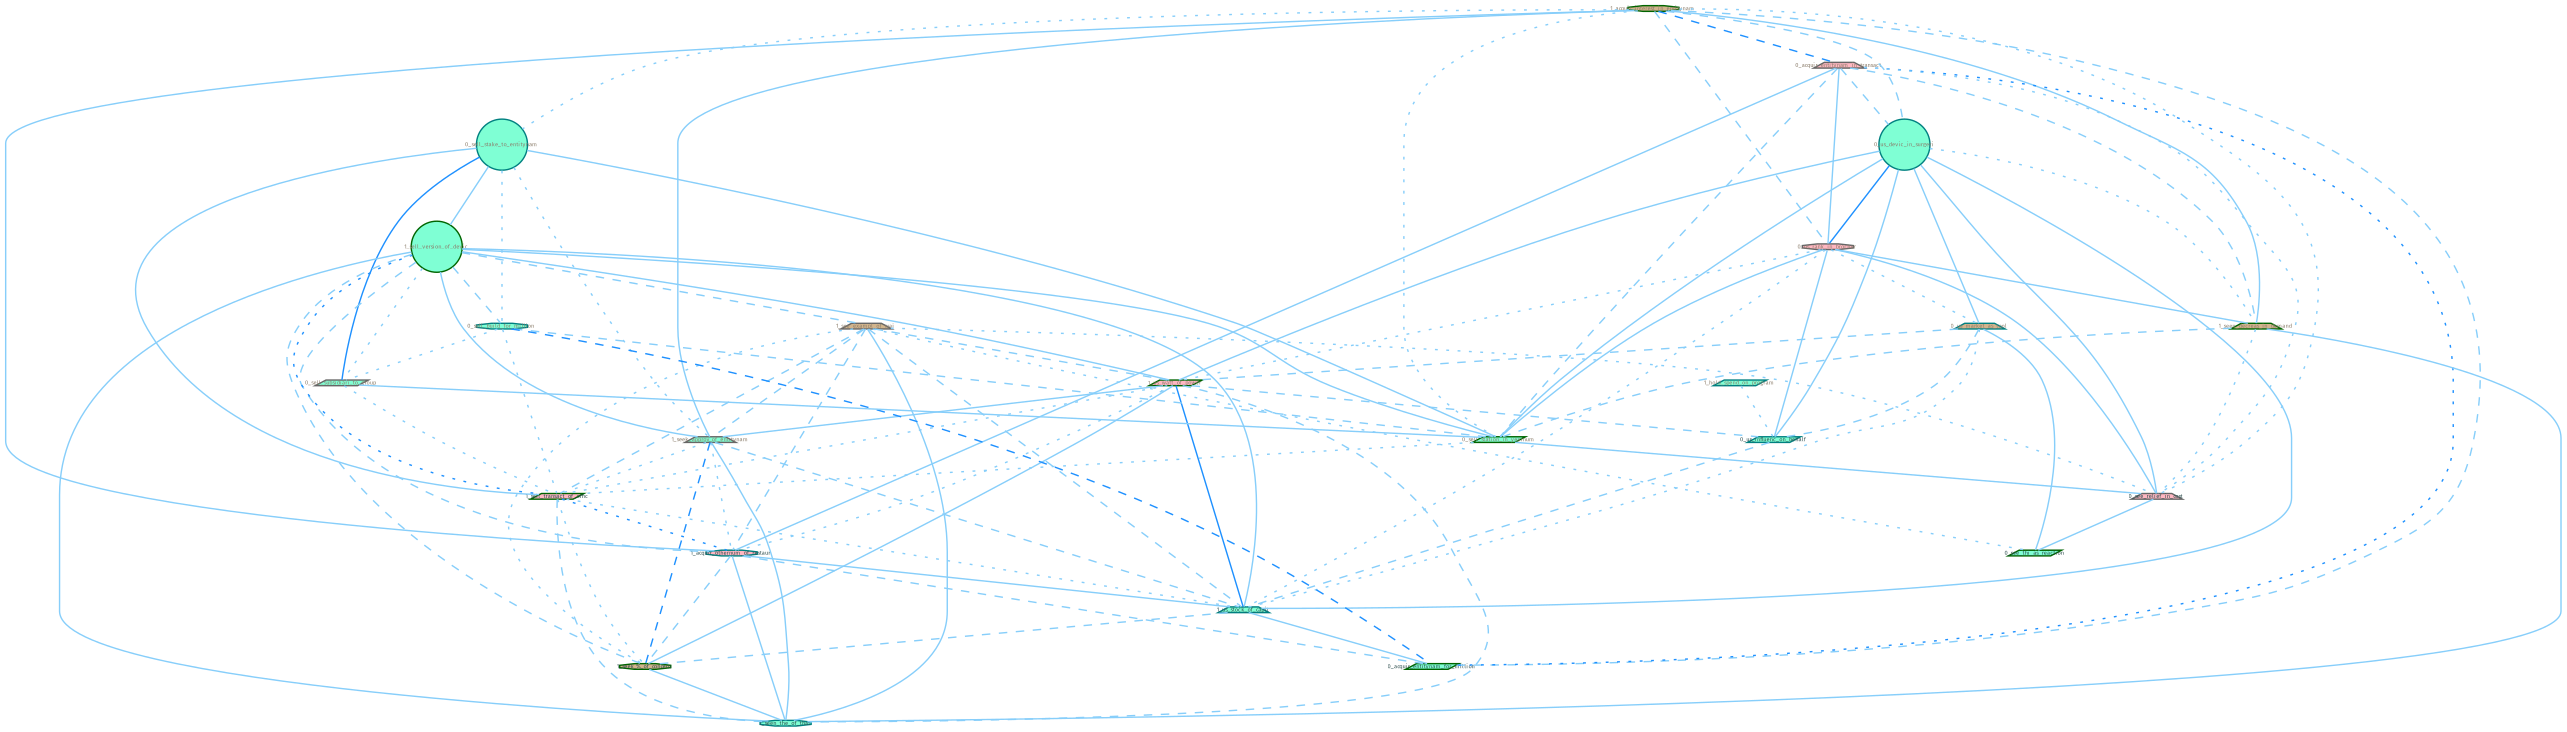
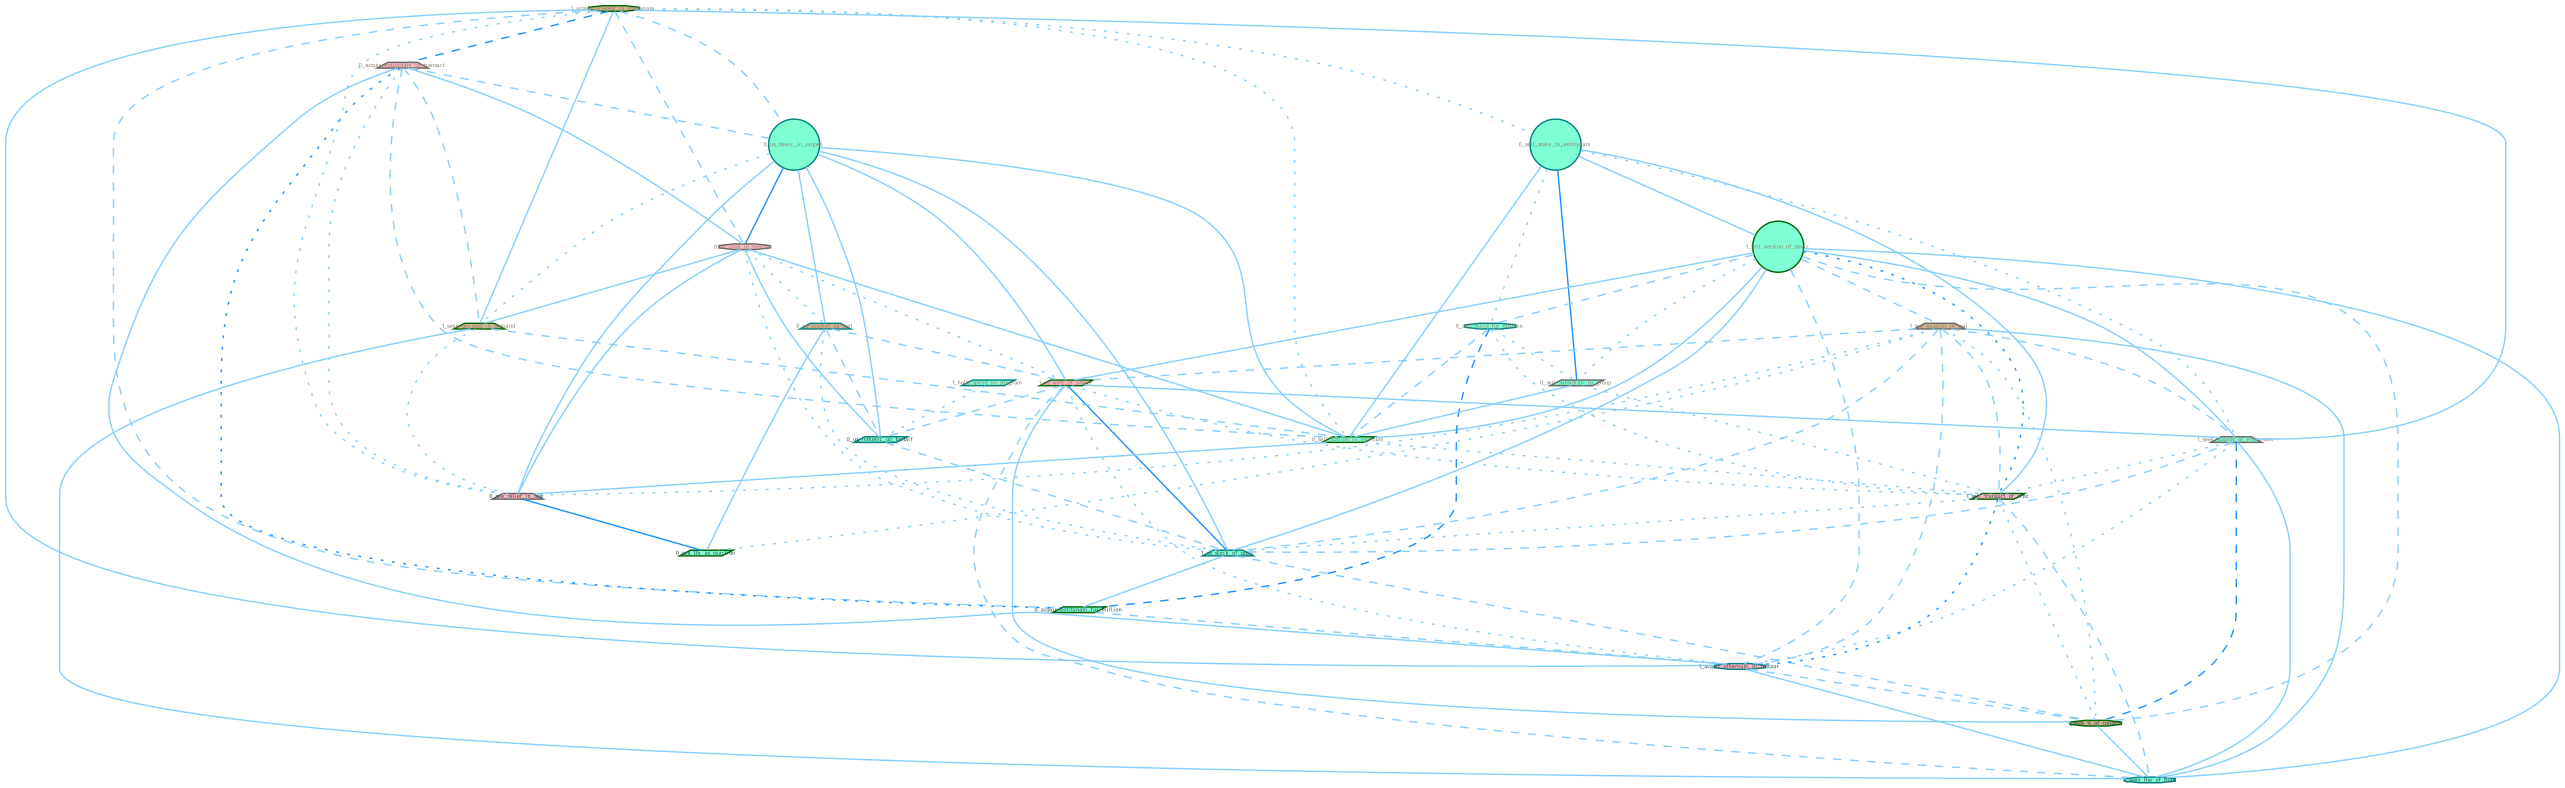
(2096, 525) -> (612, 525)
(987, 581) -> none
